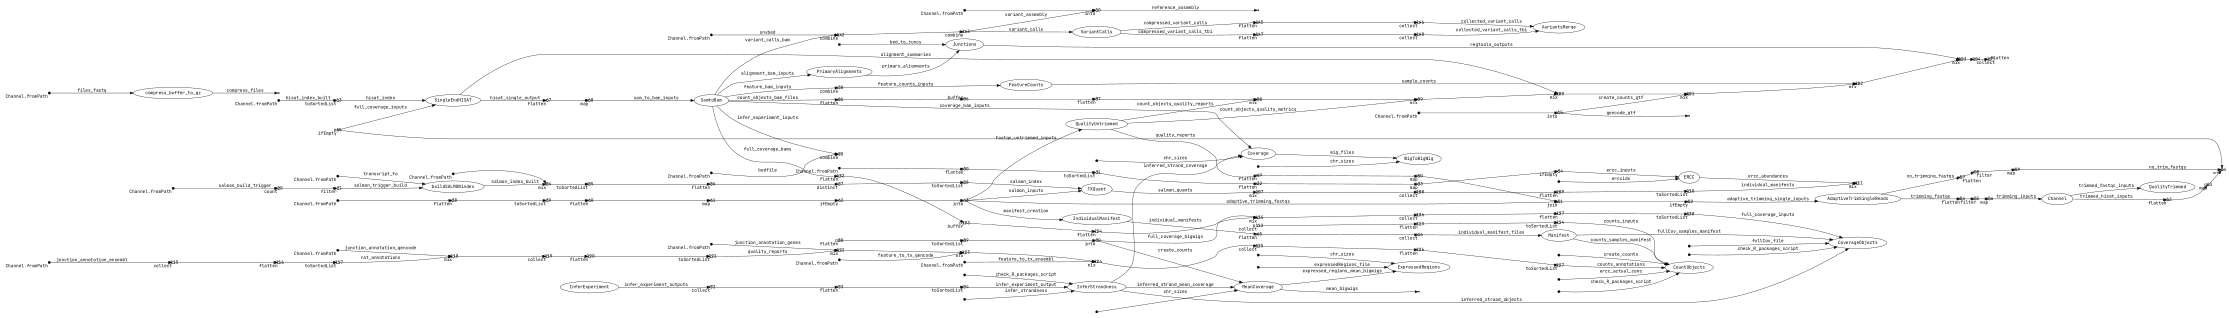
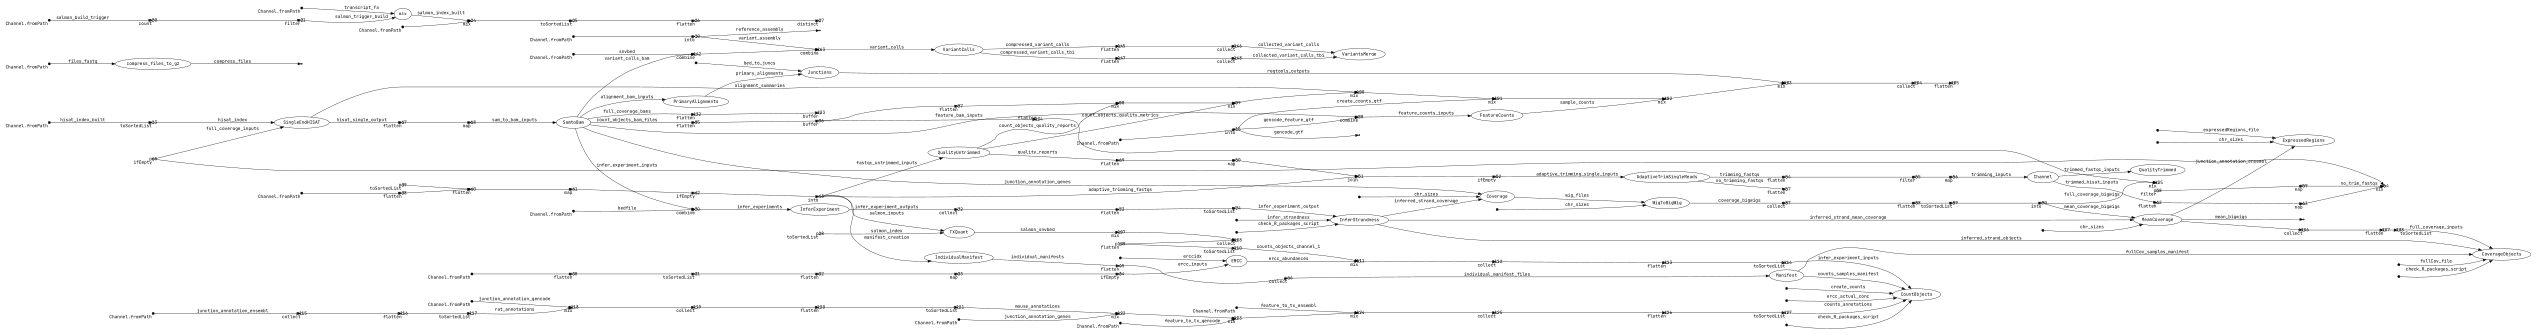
(1029, 21) -> (756, 43)
(173, 93) -> (153, 64)
(965, 106) -> (1038, 182)
none -> (1297, 125)
(1967, 175) -> none
(900, 183) -> none
(1768, 185) -> (1289, 247)
(453, 187) -> (403, 14)
(1175, 190) -> (1038, 230)
(1487, 192) -> (1177, 242)
(499, 201) -> (436, 191)
none -> (1787, 203)
none -> (742, 210)
(1337, 216) -> (2240, 226)
(1621, 221) -> (1848, 258)
(1029, 227) -> (927, 120)
(1175, 250) -> (2092, 207)
(768, 252) -> (1038, 307)
none -> (1427, 261)
(1342, 271) -> (2231, 162)
